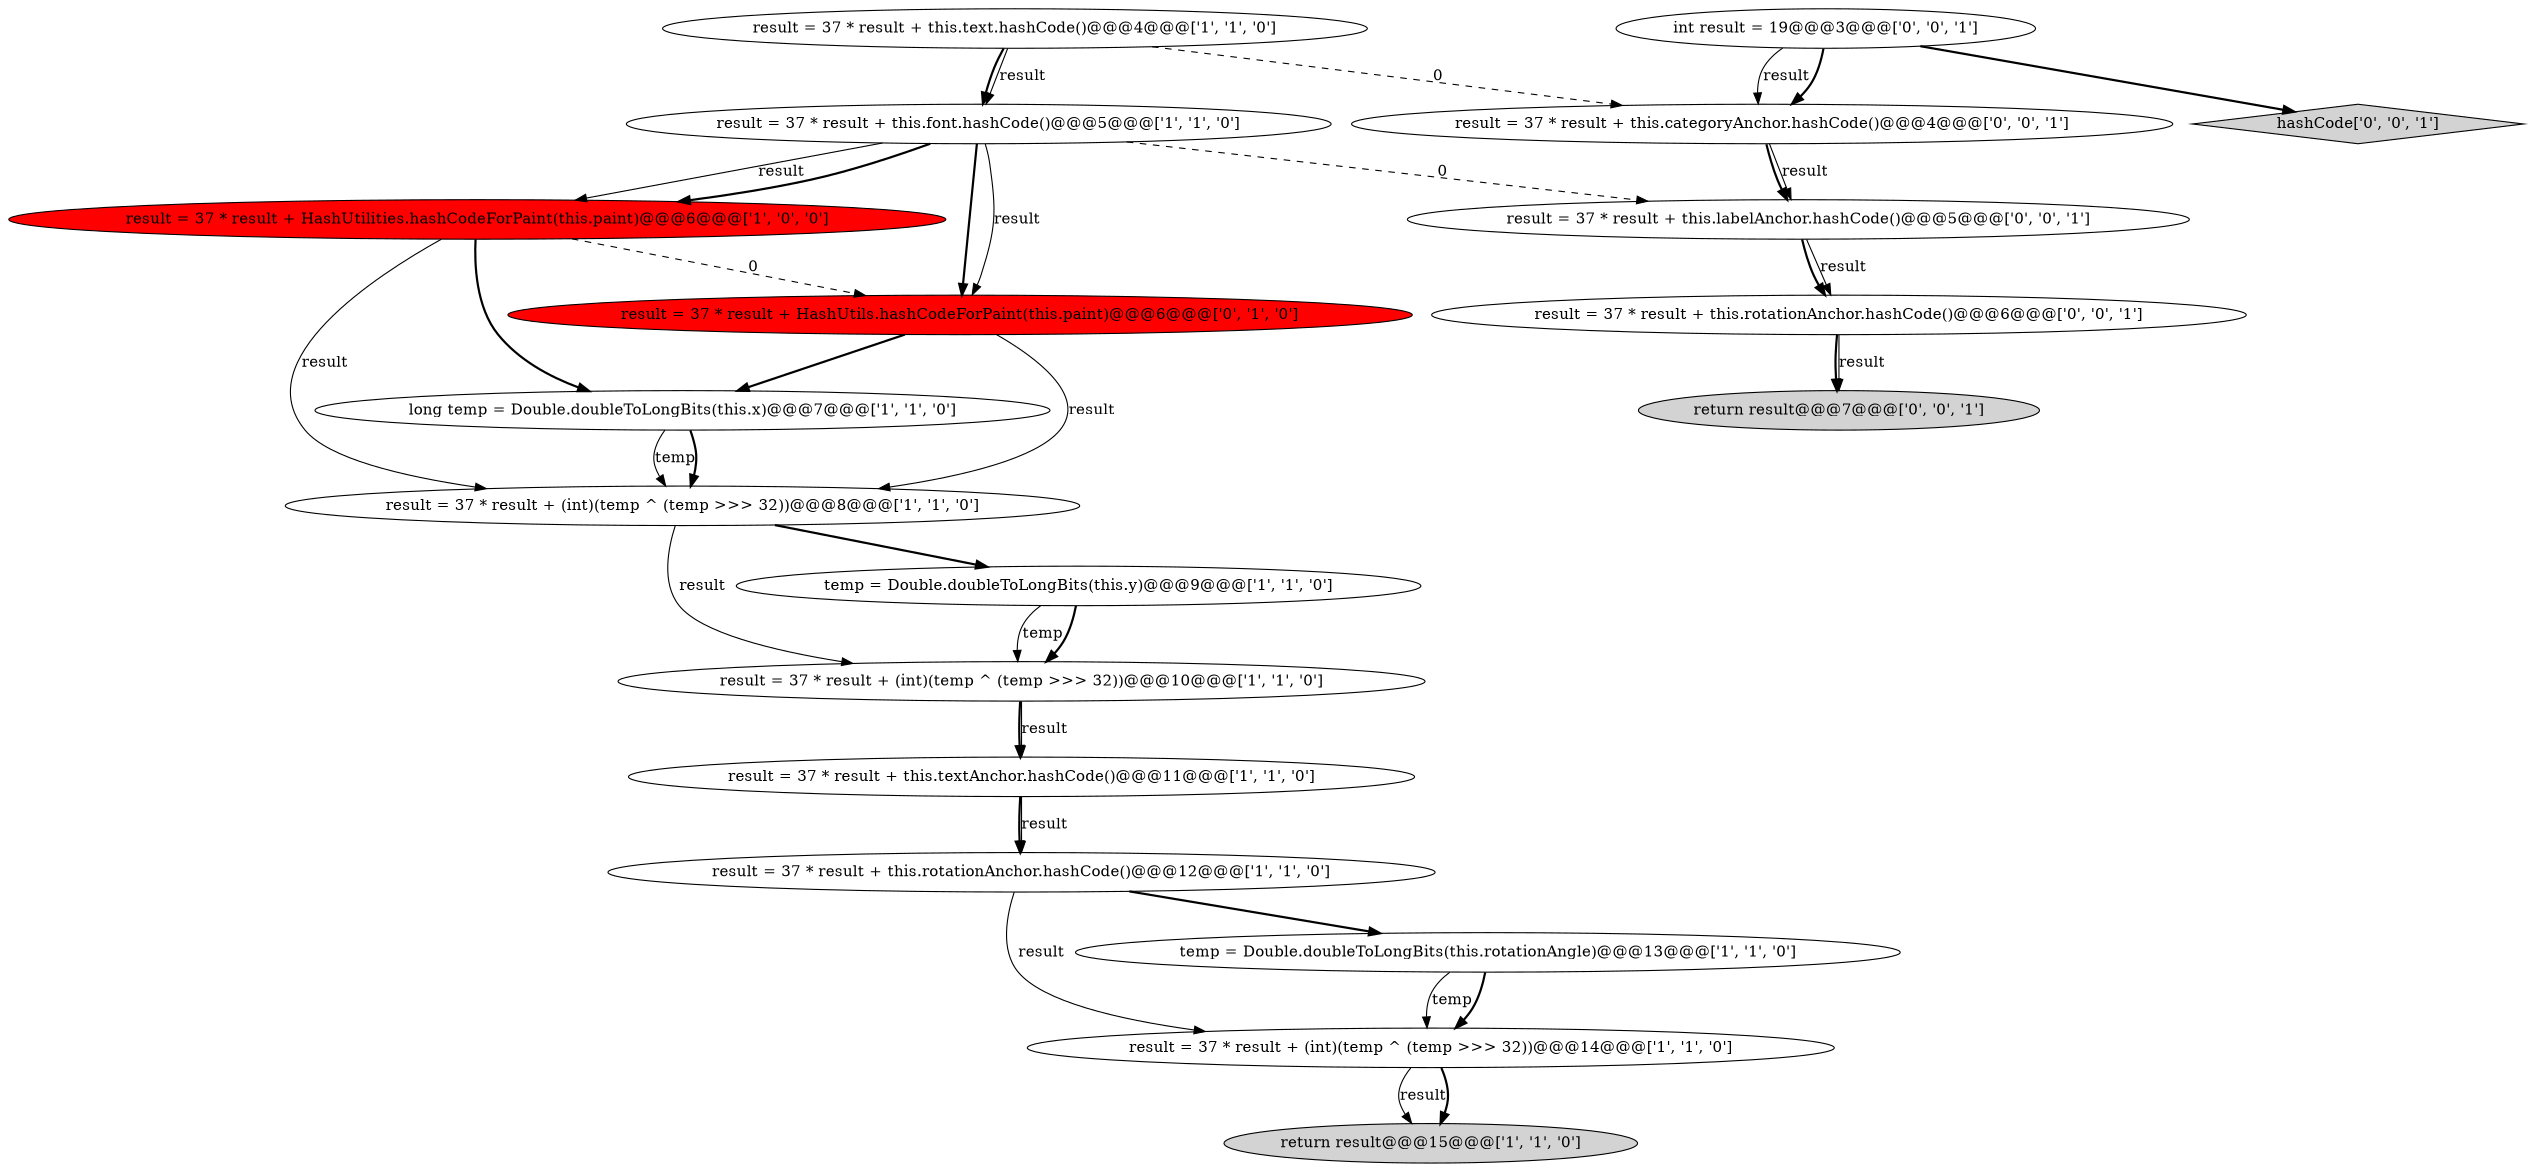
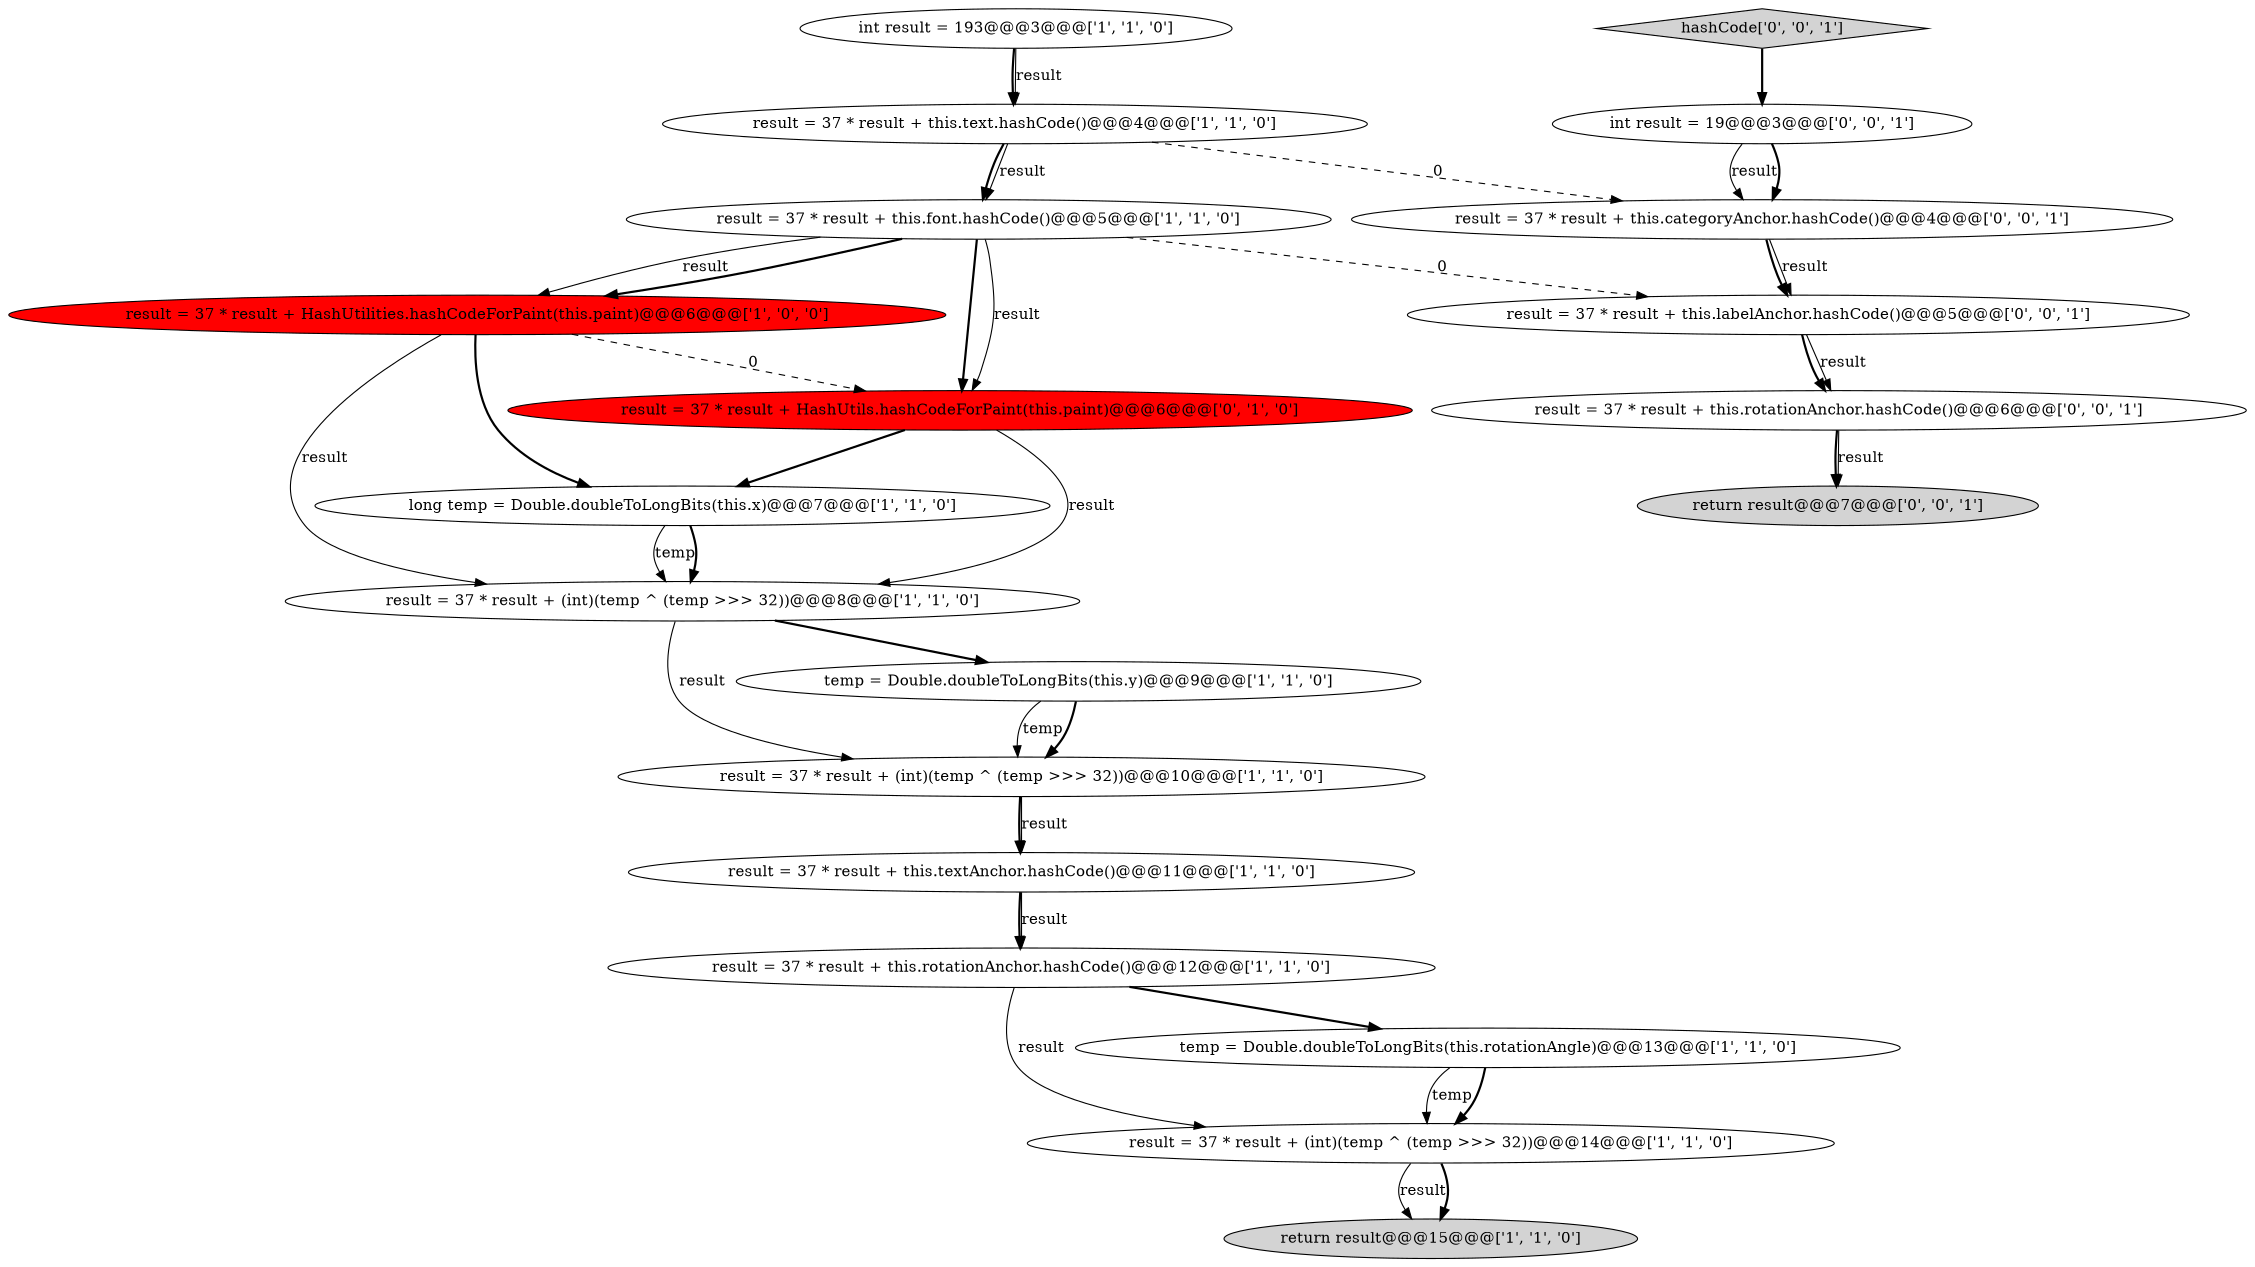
none -> (1016, 29)
(2102, 78) -> (1762, 71)
